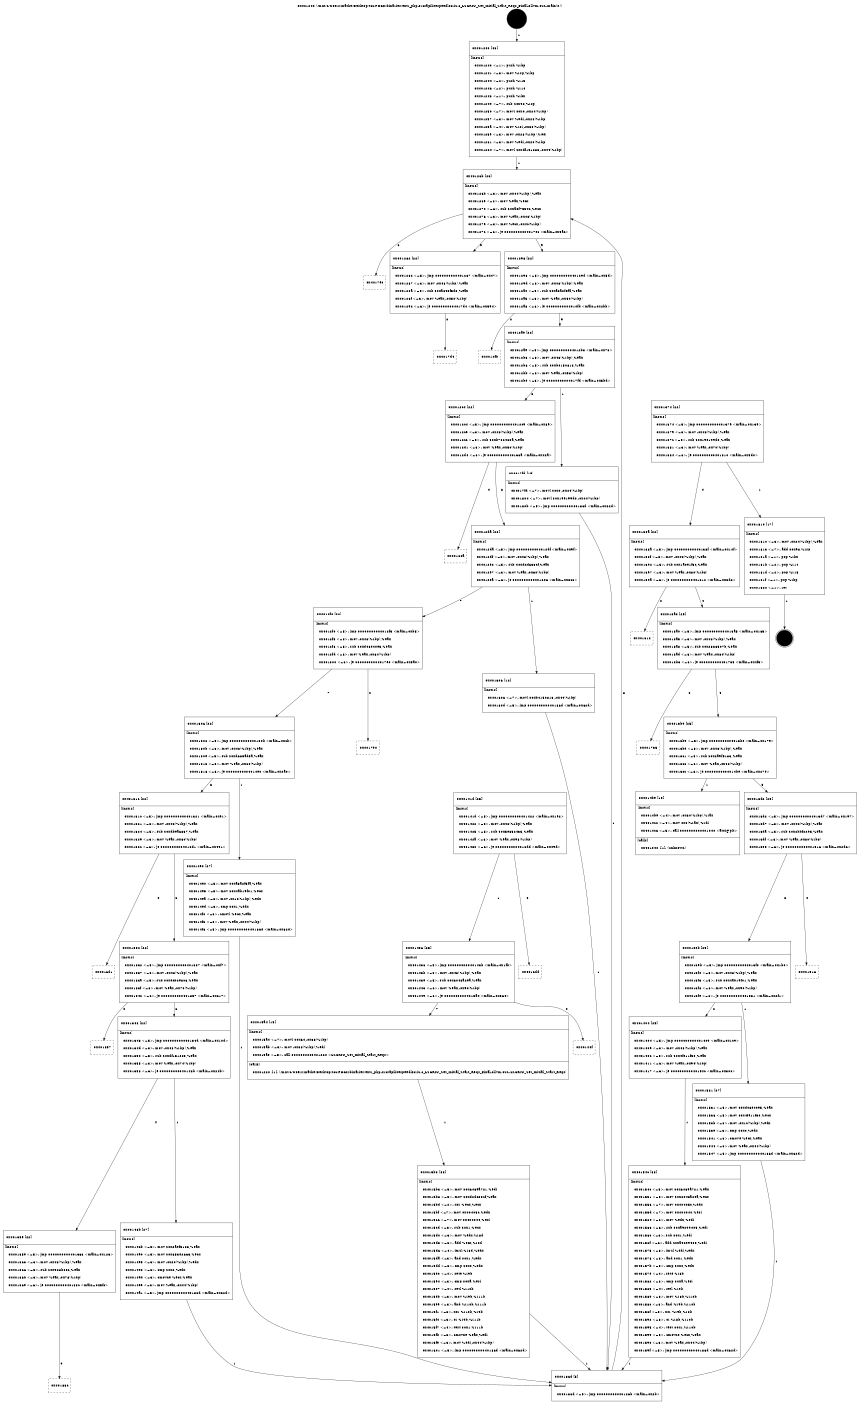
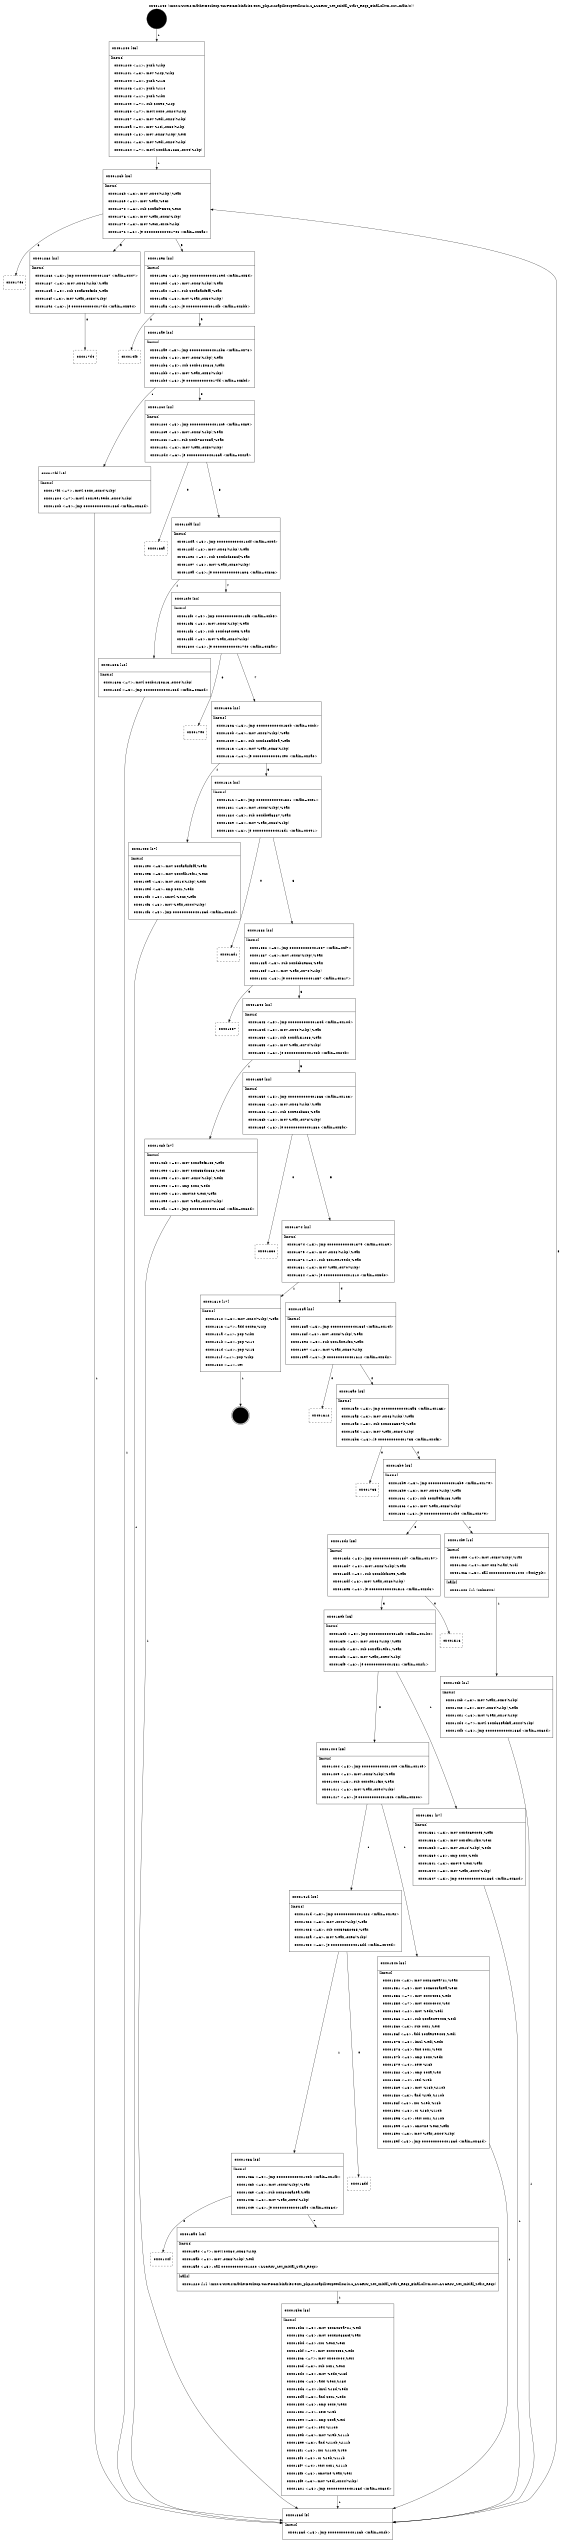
(155, 1122) -> (301, 1066)
none -> (318, 1176)
none -> (497, 1707)
none -> (359, 1846)
